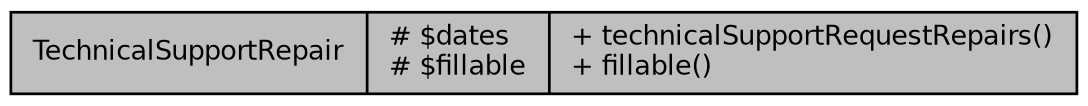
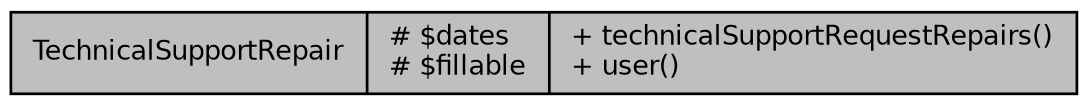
(642, 67) -> (625, 67)
